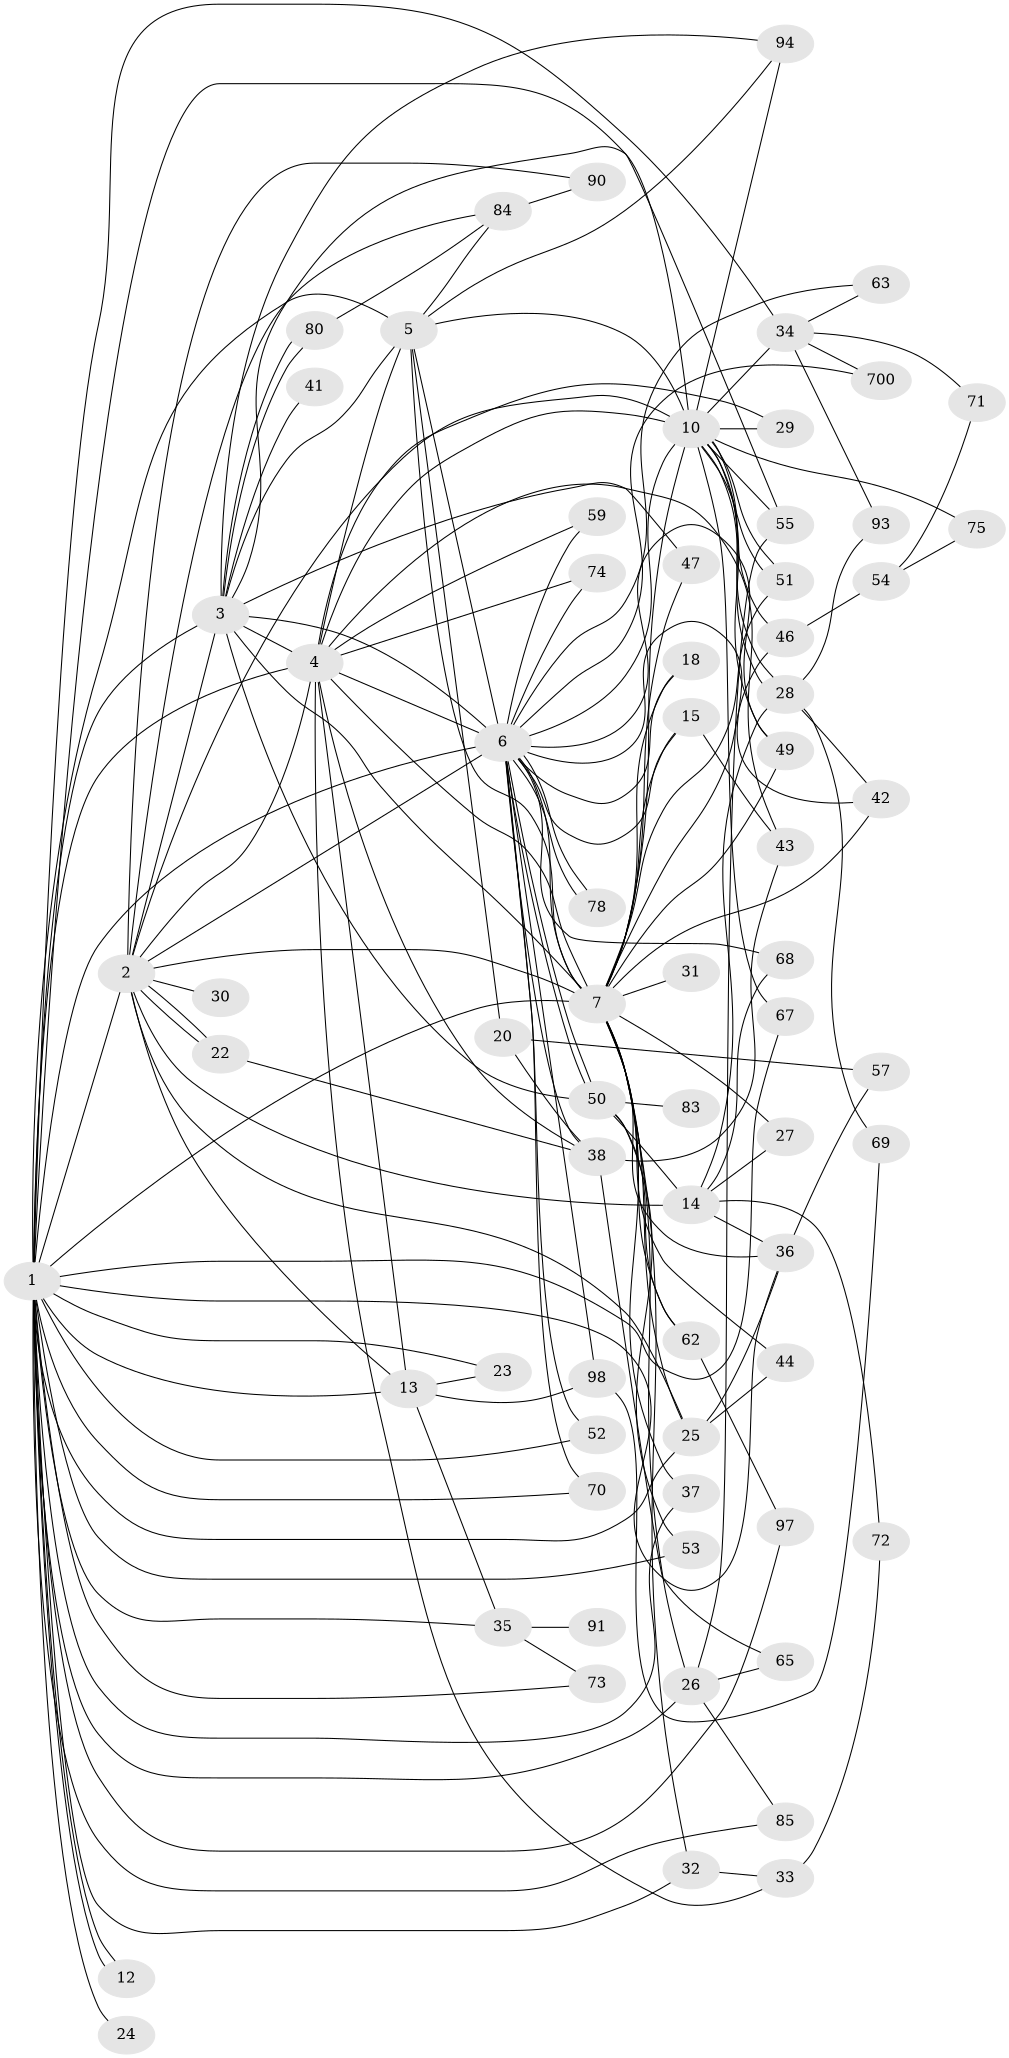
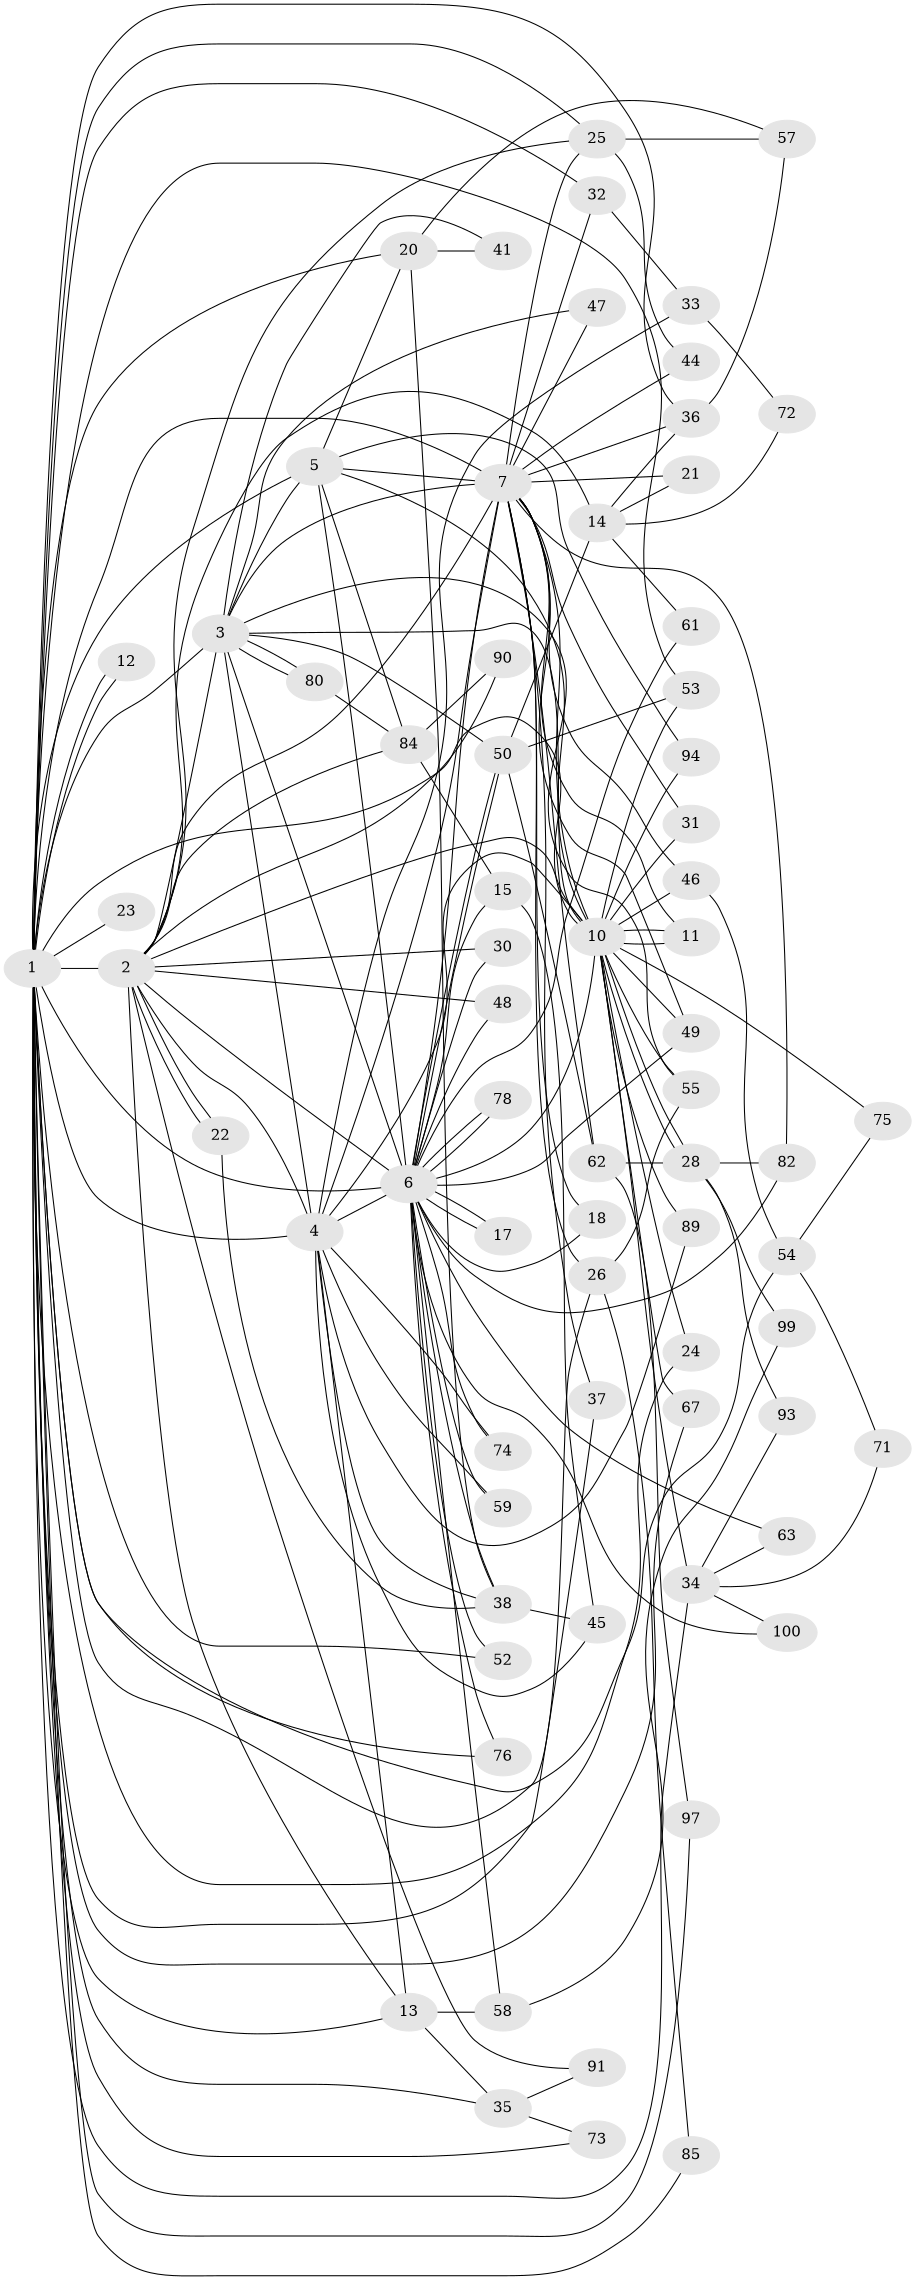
(327, 184) -> (512, 623)
none -> (456, 251)
(881, 381) -> (787, 1633)
none -> (89, 426)
(785, 429) -> (691, 1228)
(355, 495) -> none
(785, 581) -> (691, 937)
(881, 799) -> (787, 1163)
none -> (629, 815)
(785, 847) -> (597, 1624)
(639, 858) -> (461, 826)
none -> (640, 881)
(723, 885) -> (644, 1163)
(785, 960) -> (691, 626)
none -> (503, 1004)
none -> (452, 1041)
(691, 1109) -> none
(785, 1137) -> (691, 475)
(881, 1144) -> (787, 1328)
none -> (640, 1155)
none -> (503, 1236)
(748, 1349) -> (692, 139)
(597, 1378) -> (503, 2012)
(456, 1380) -> none
(597, 1491) -> (503, 1757)
none -> (293, 1571)
(785, 1662) -> none
none -> (363, 1754)
